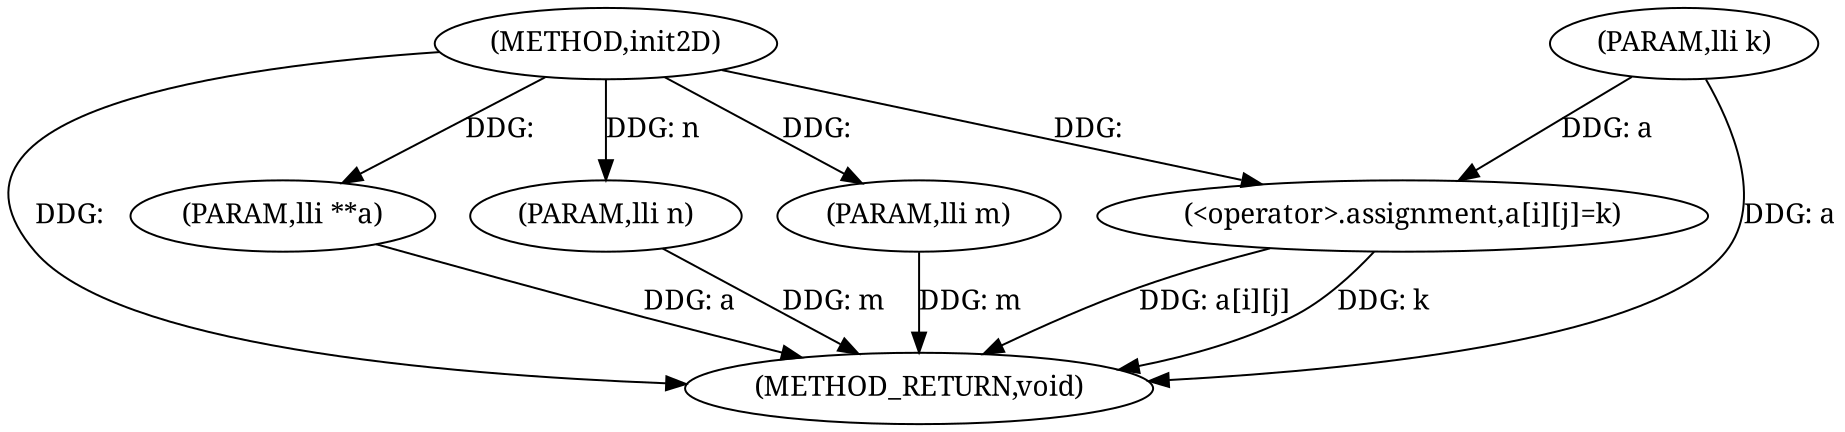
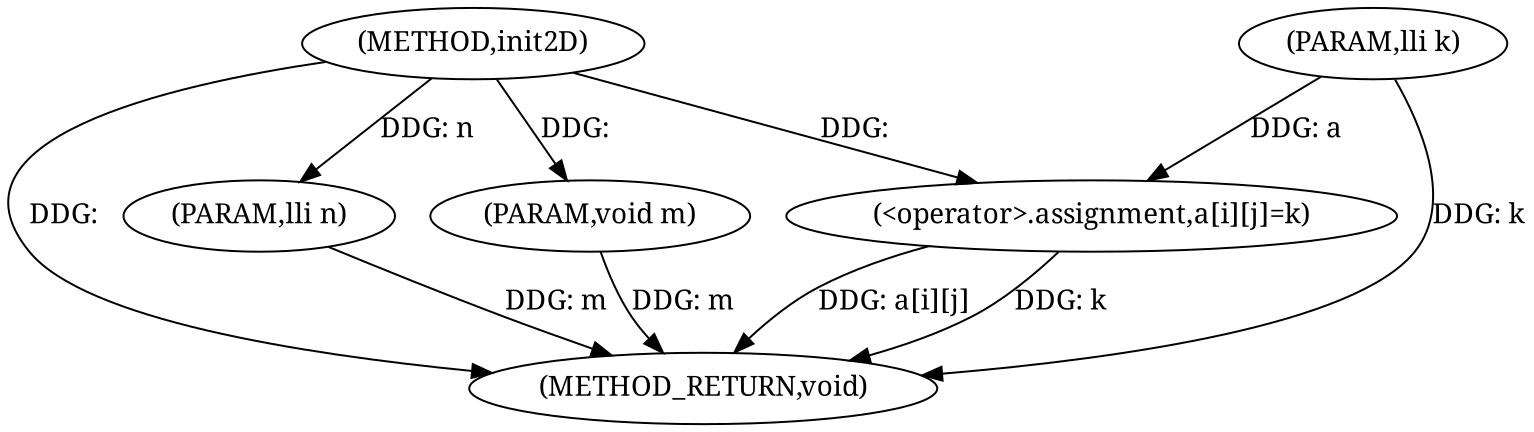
(283, 216) -> none
(919, 216) -> (590, 216)
(1790, 216) -> (1479, 216)
